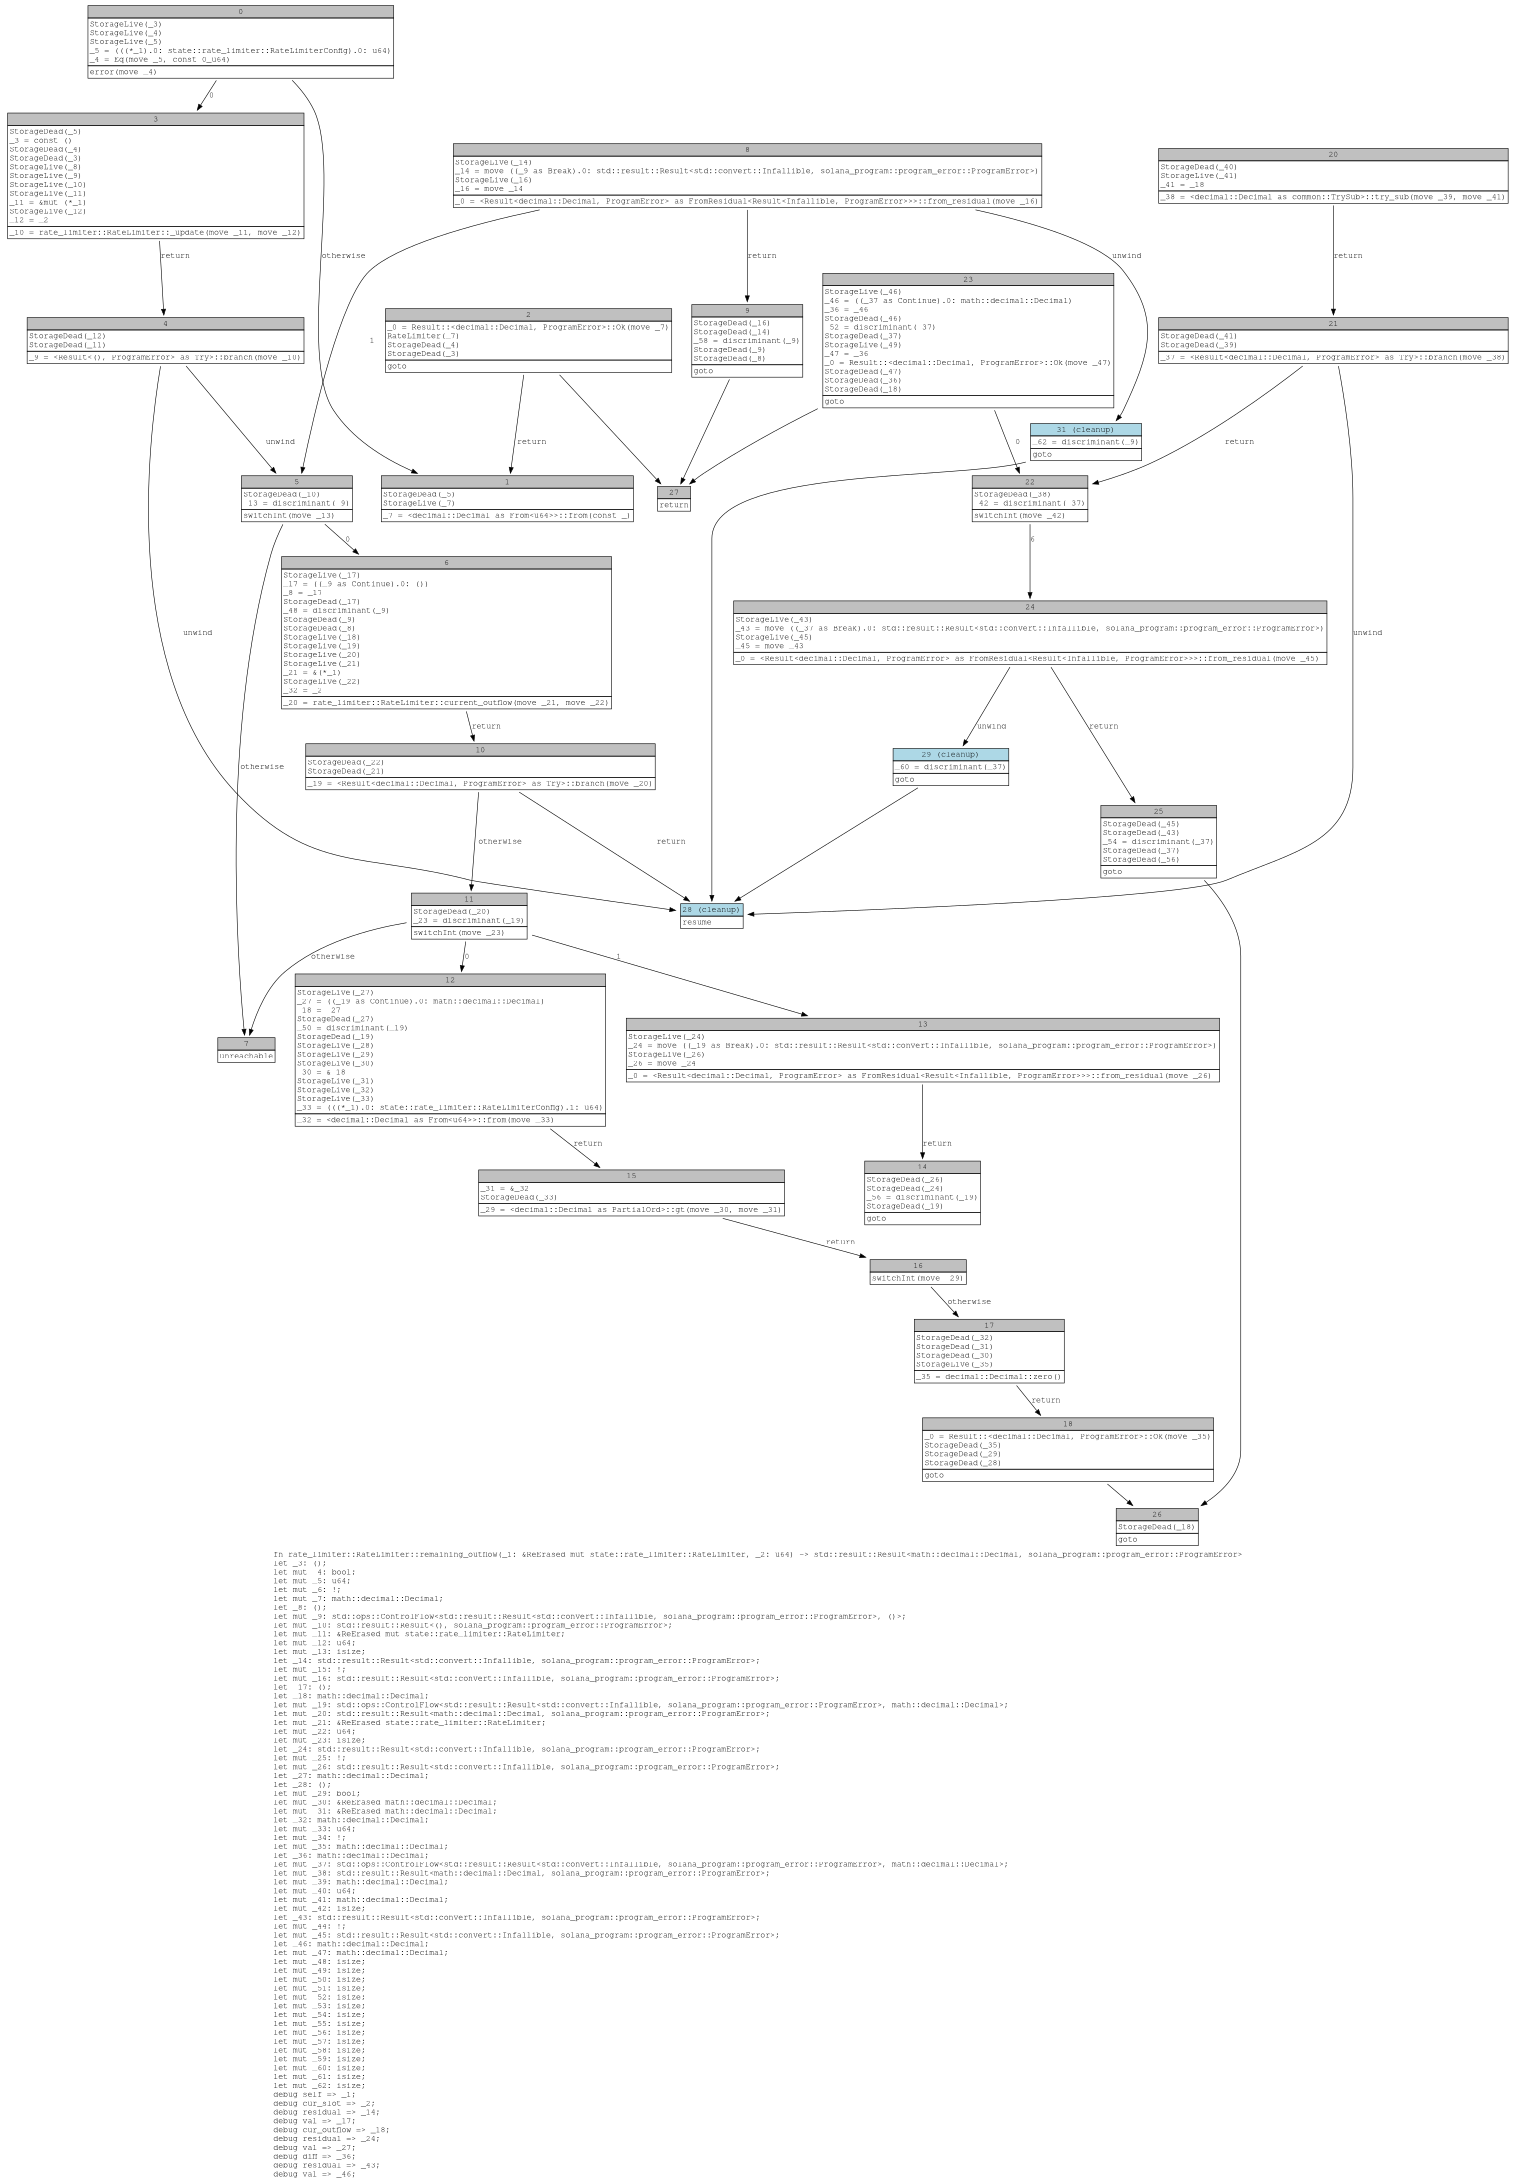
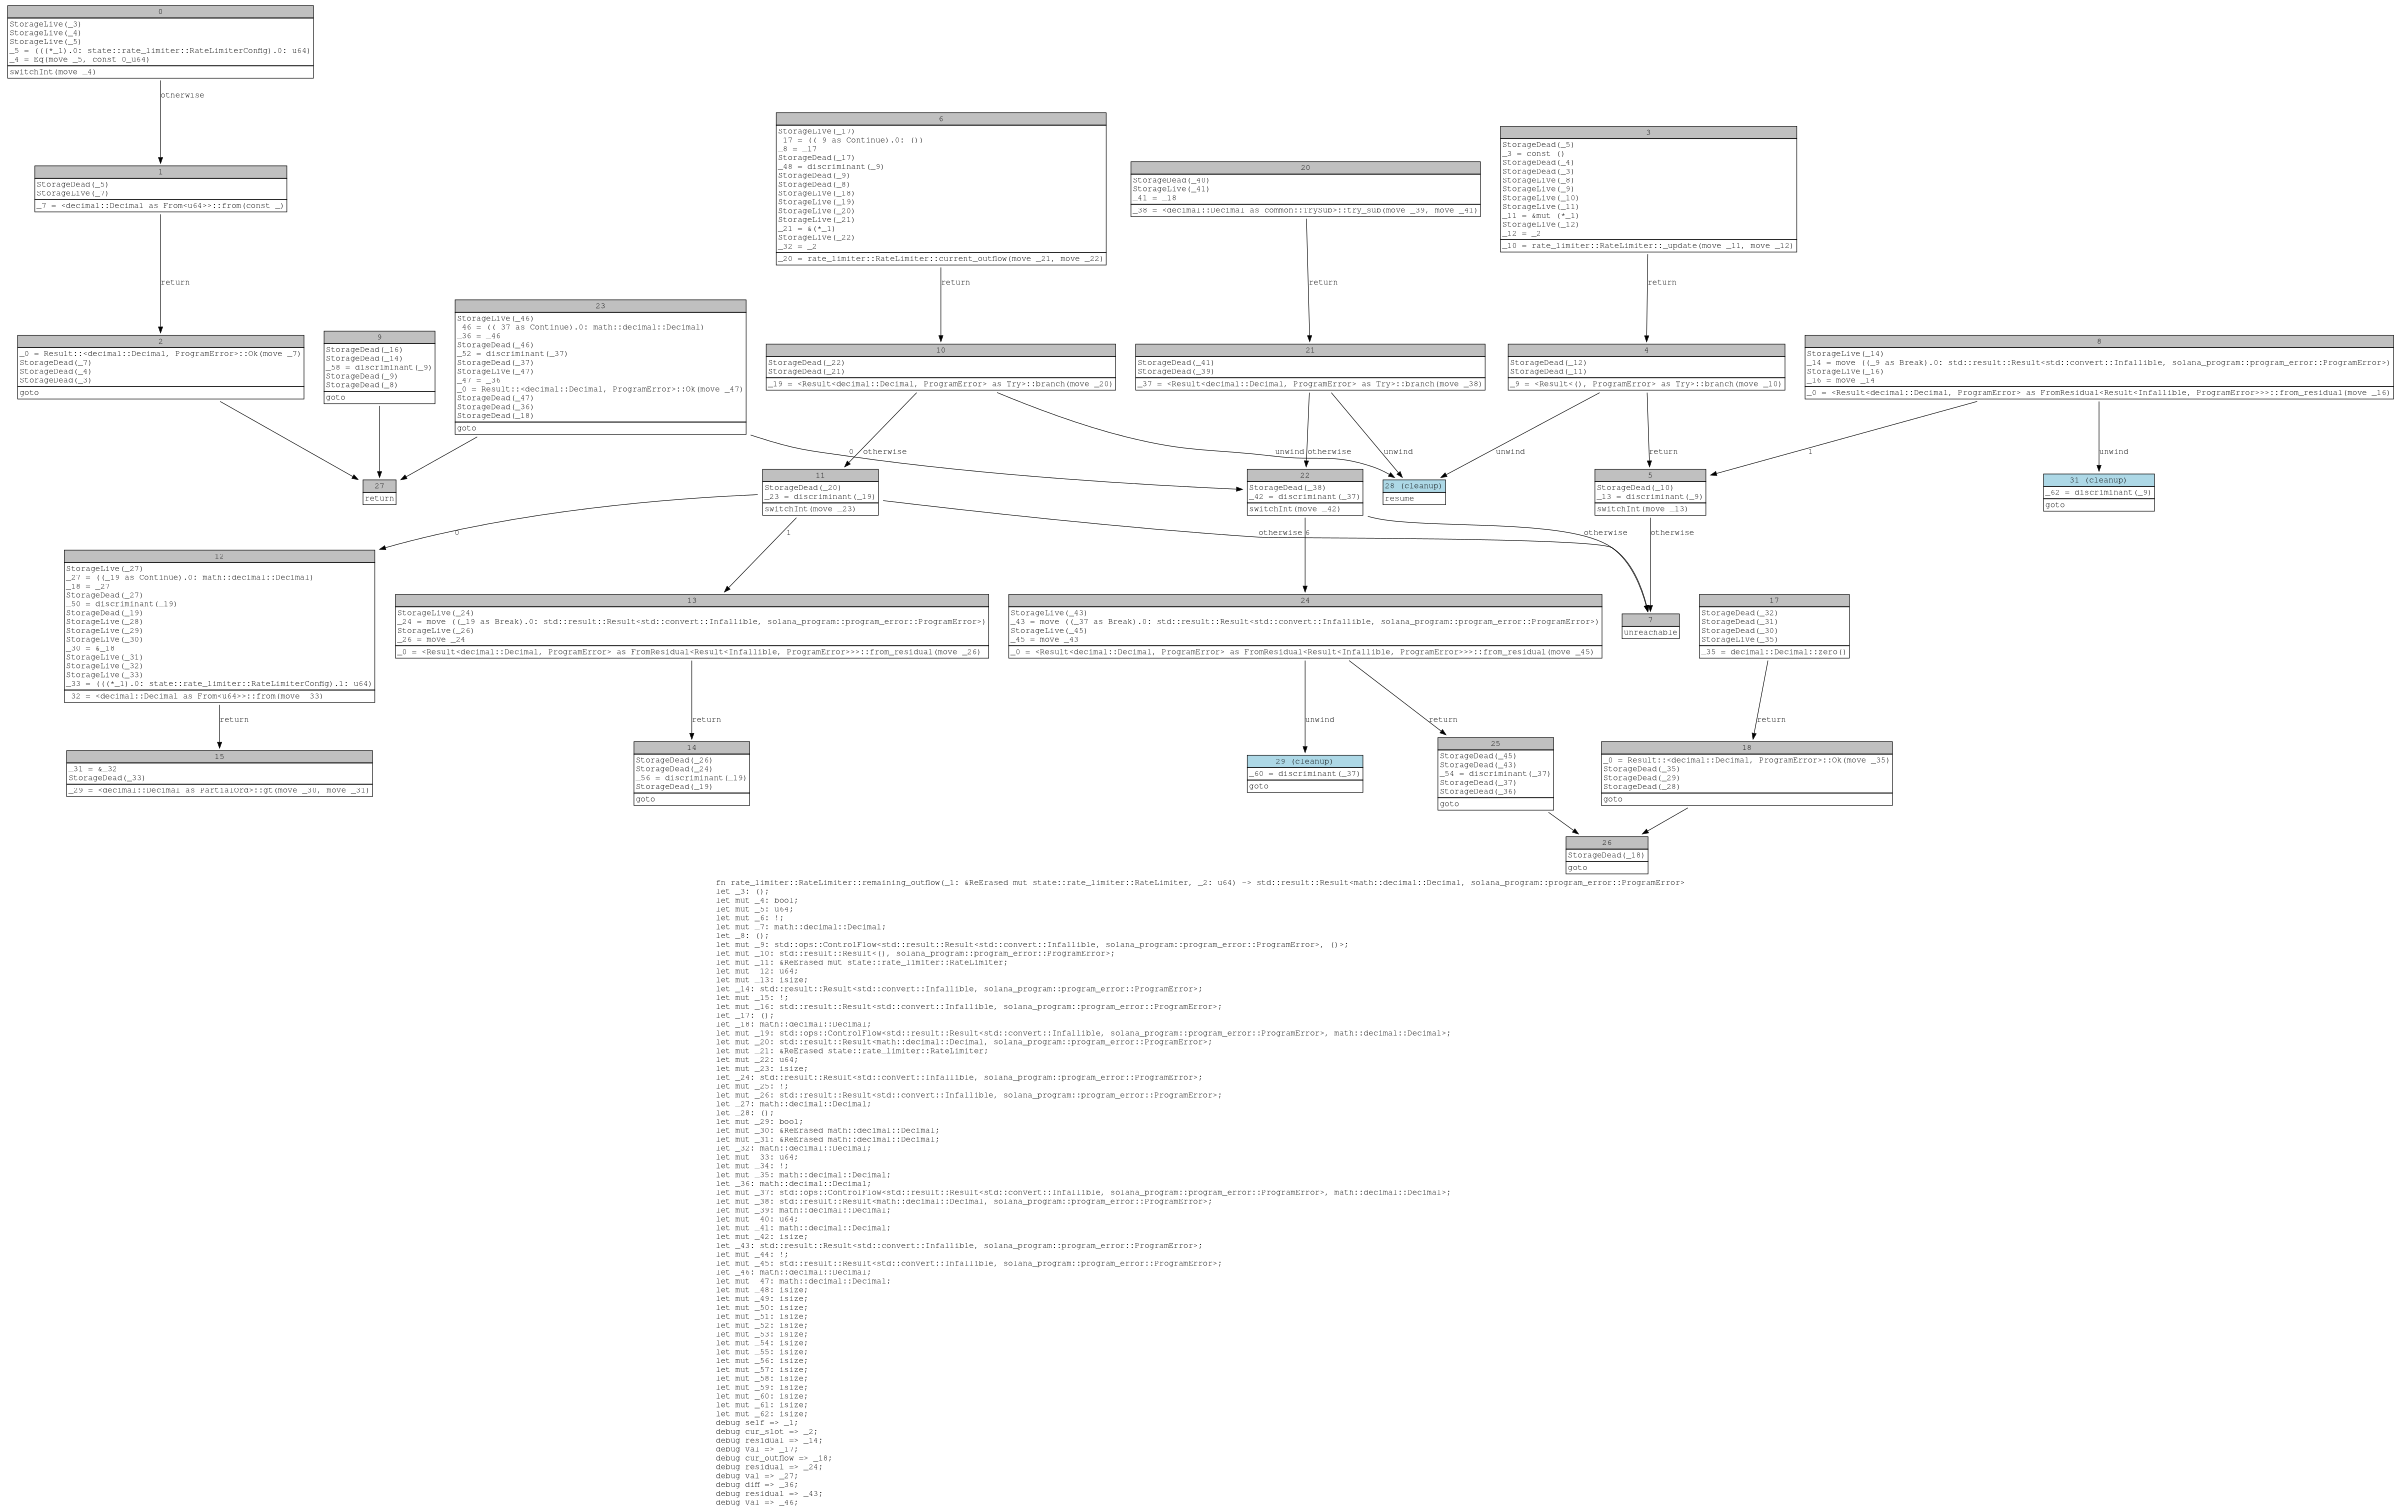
(124, 72) -> (53, 72)
(208, 93) -> none
(747, 253) -> none
(424, 336) -> (56, 362)
(864, 345) -> (496, 371)
(517, 421) -> (161, 271)
(280, 442) -> (1663, 452)
(1240, 442) -> (1330, 452)
none -> (1525, 528)
(339, 537) -> none
(712, 549) -> none
(671, 841) -> (1290, 452)
(829, 843) -> none
(1142, 859) -> (1479, 791)
(918, 1272) -> none
